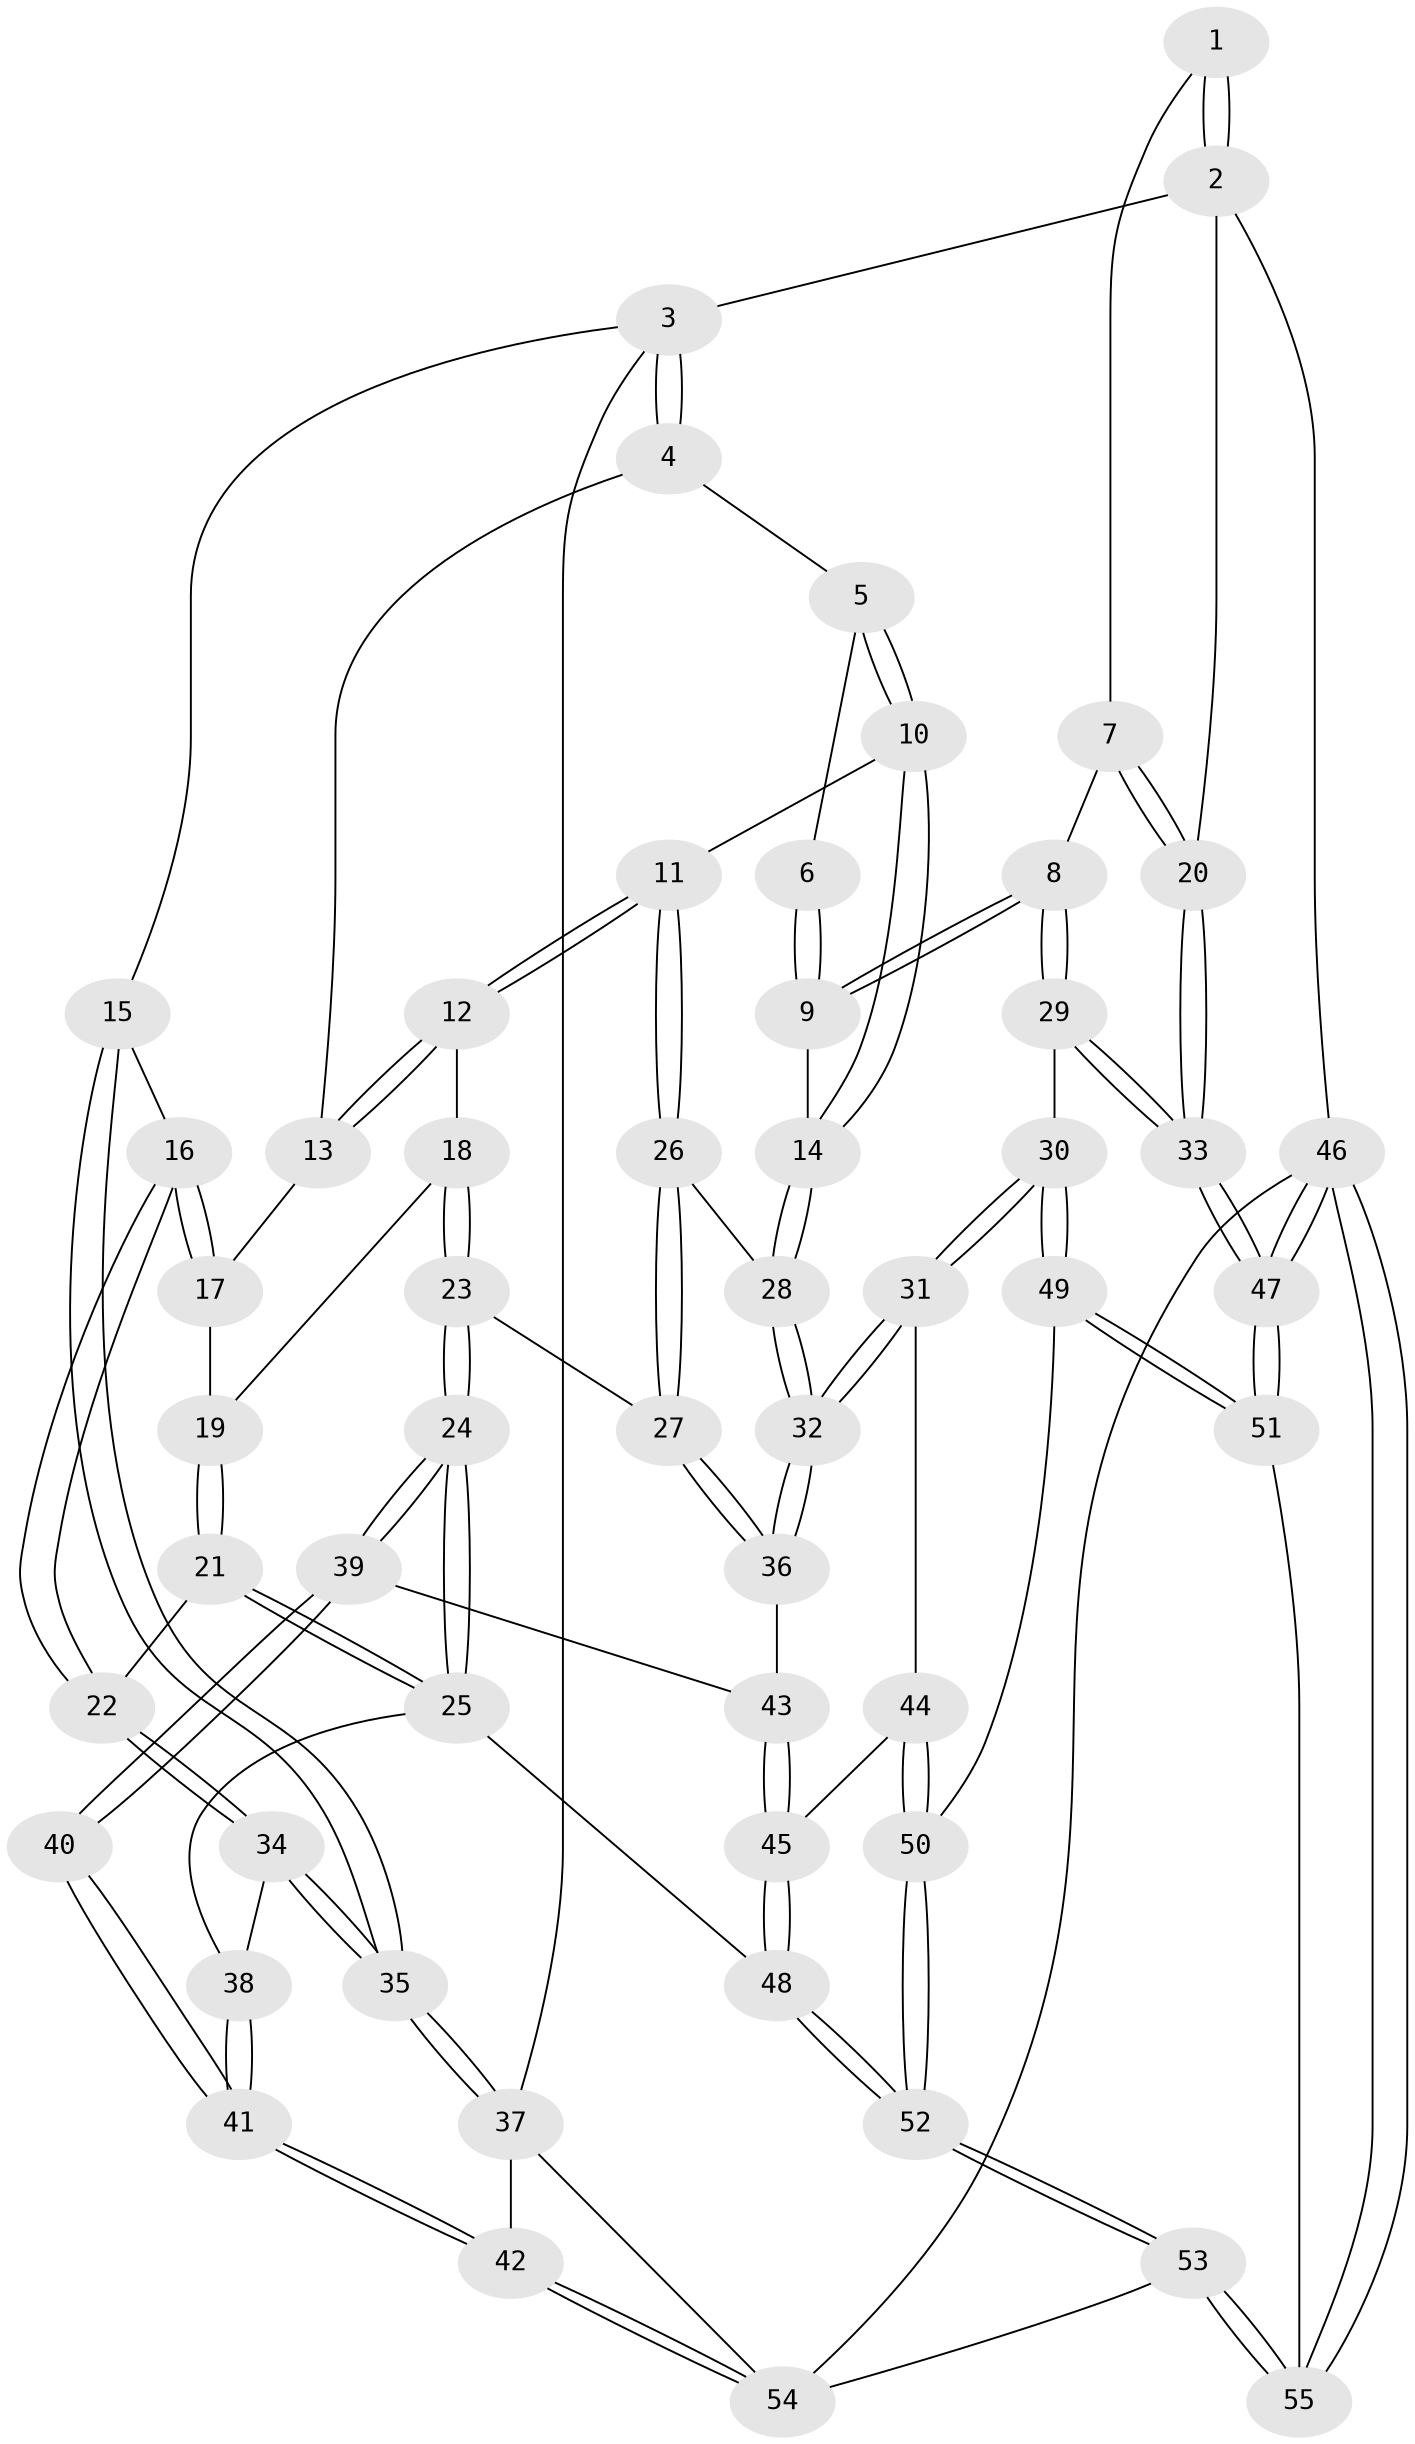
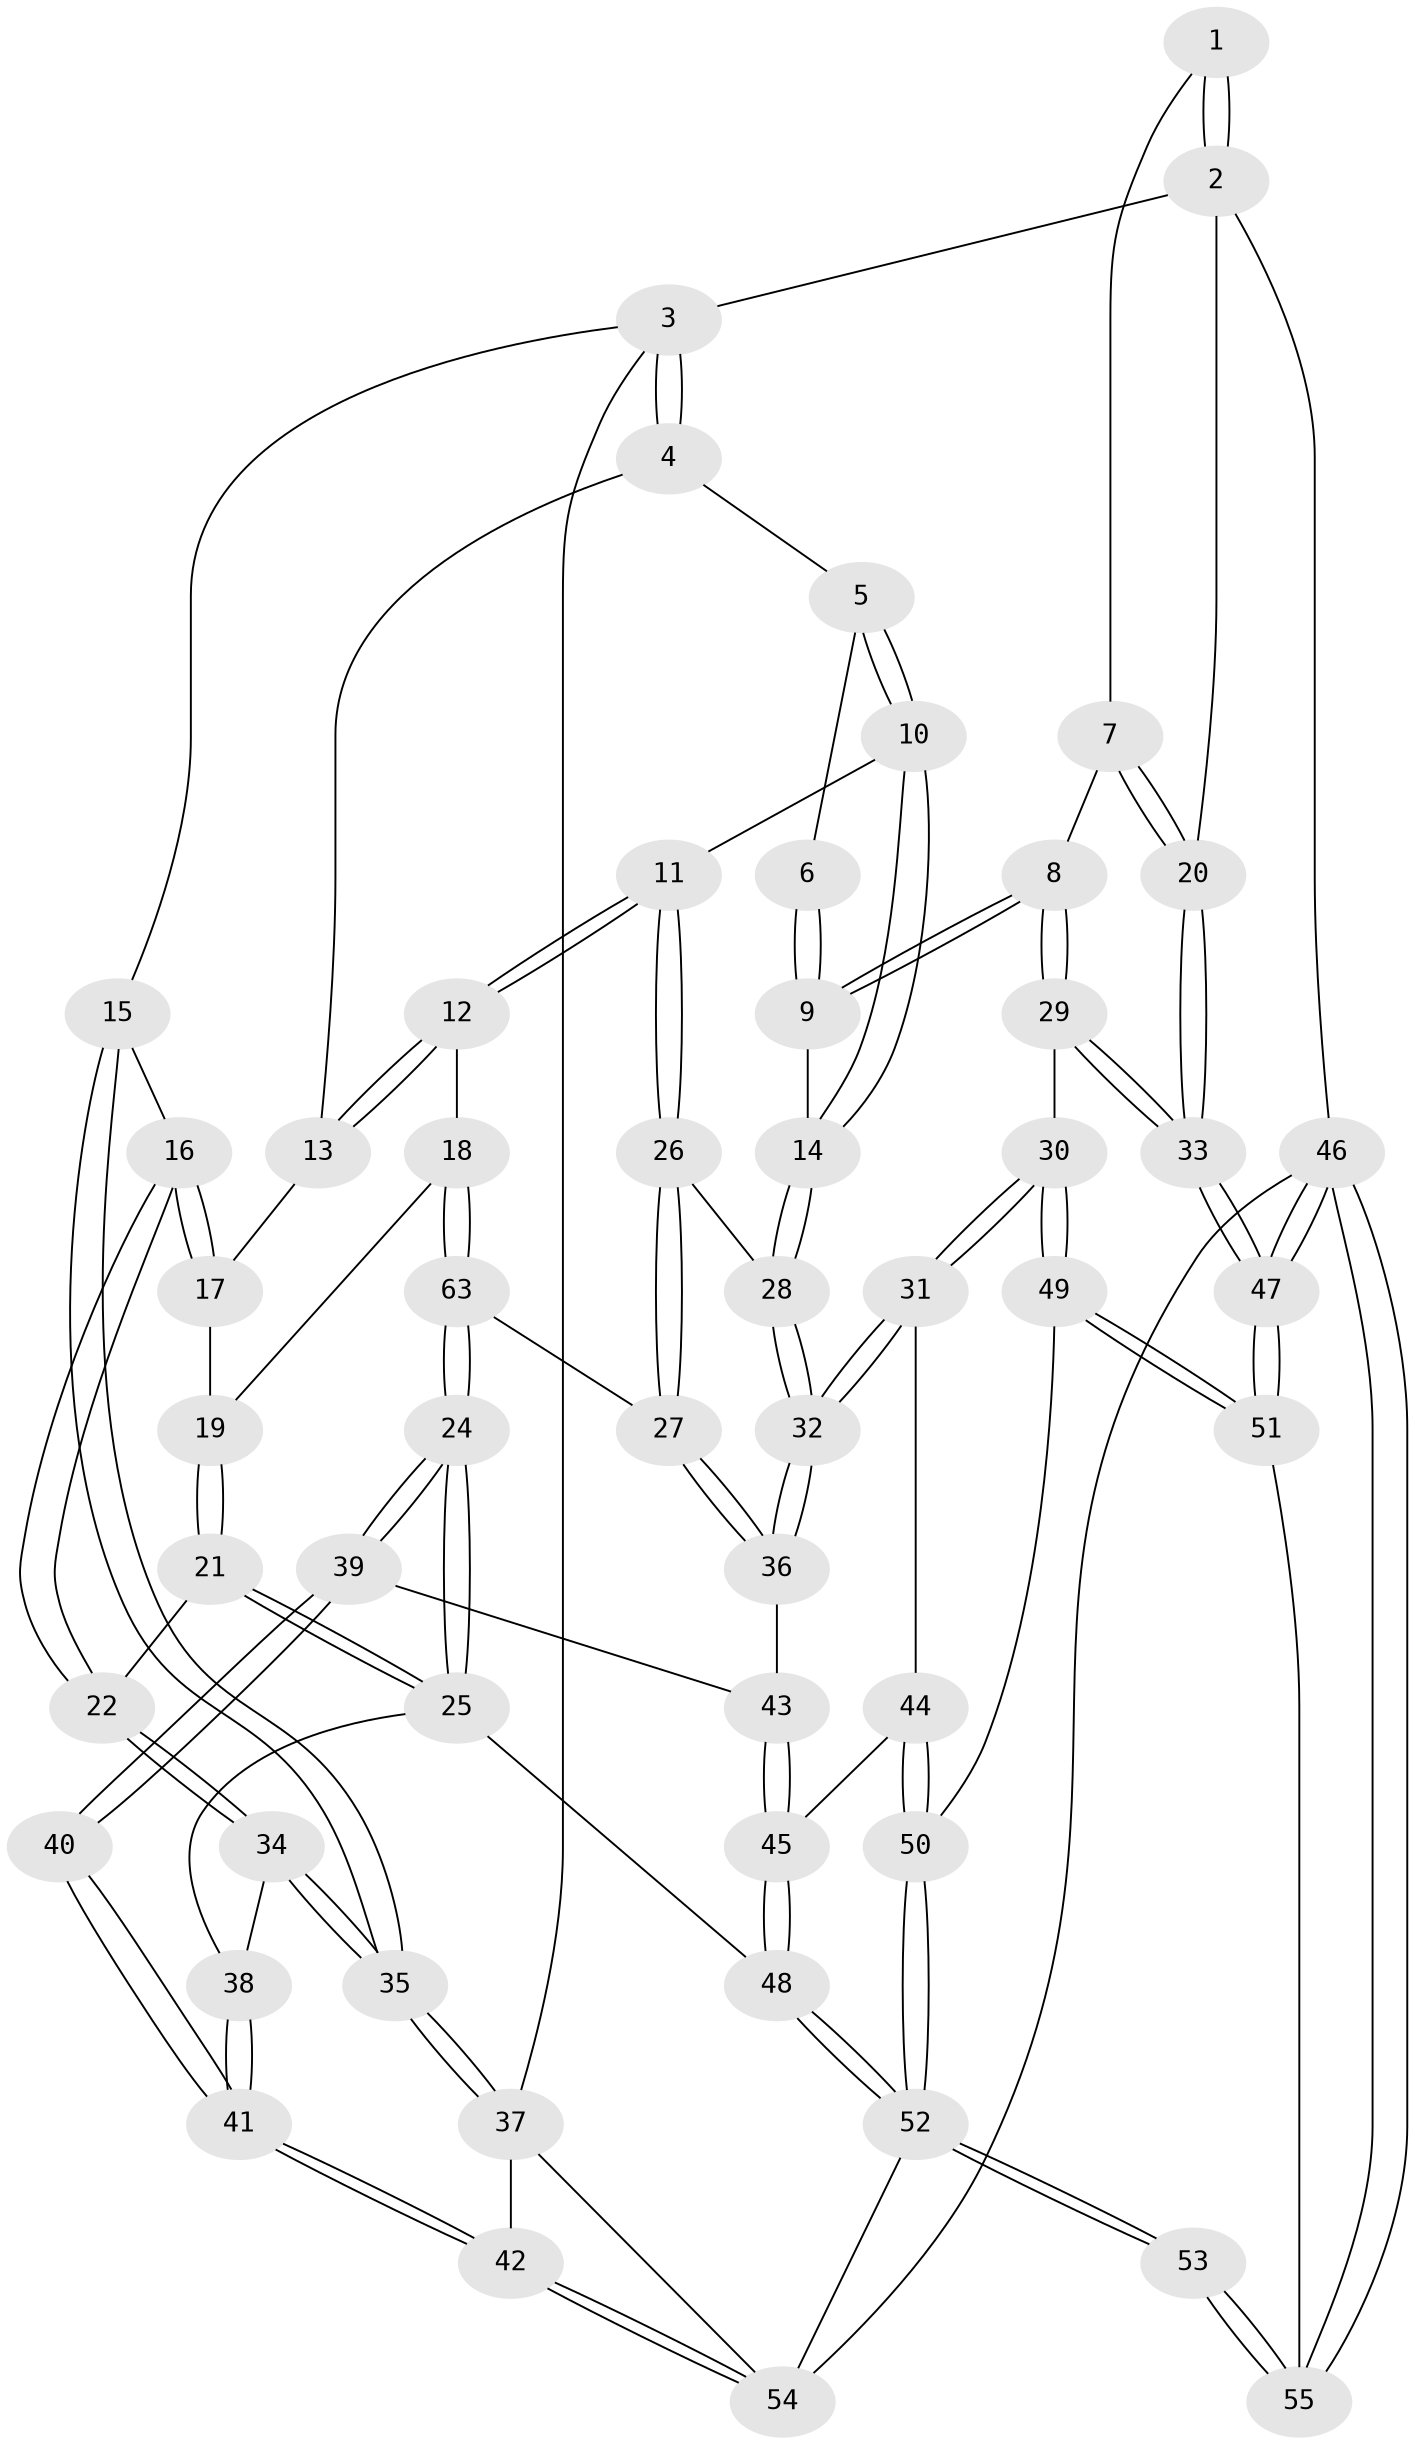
(457, 1292) -> (457, 1292)
(992, 2339) -> (849, 2263)
